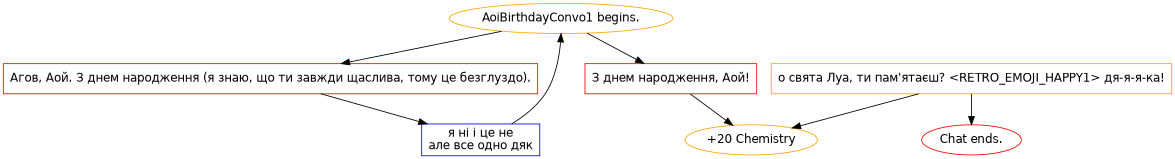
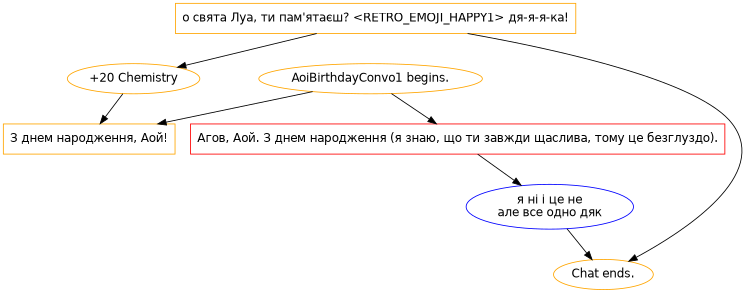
(671, 79) -> (89, 139)
(547, 90) -> (577, 241)
(708, 107) -> (114, 105)
(481, 140) -> (550, 207)
(971, 140) -> (603, 274)
